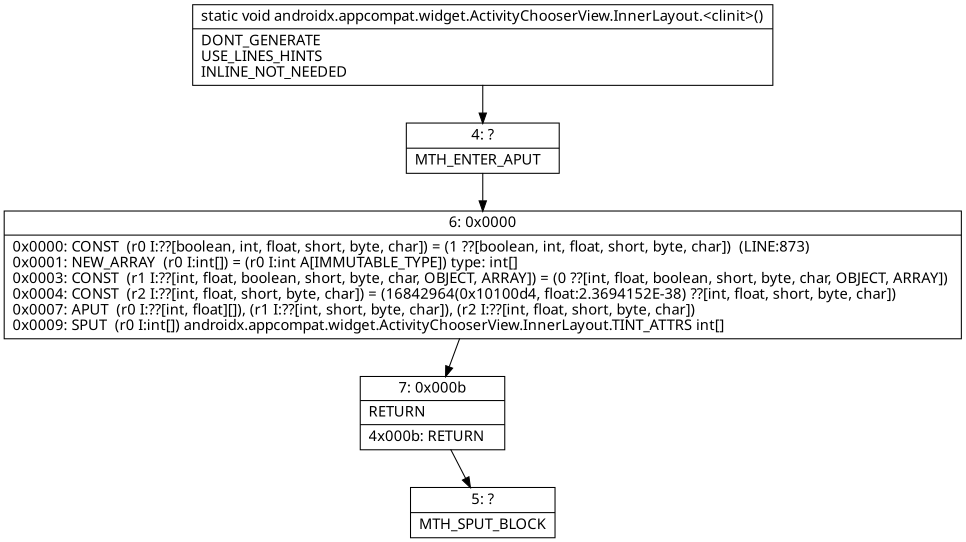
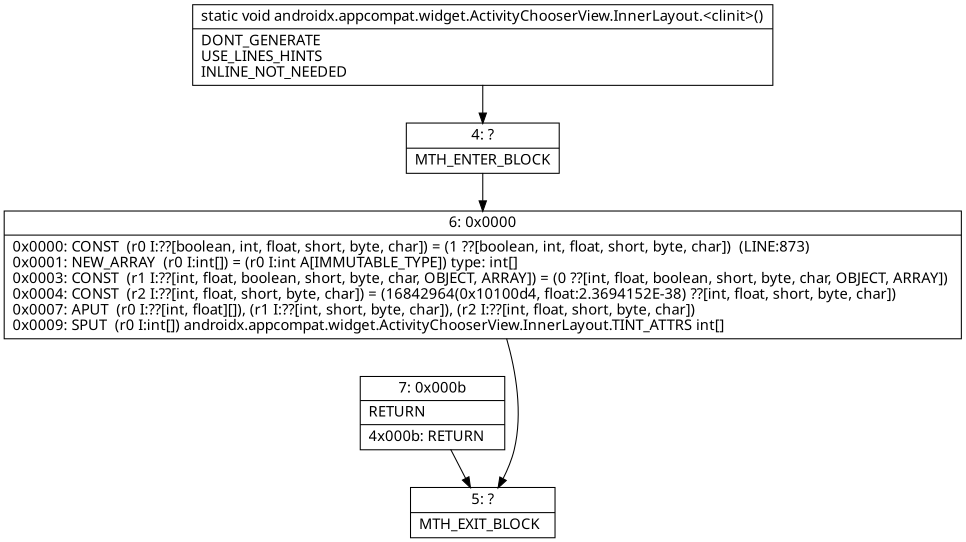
(478, 160) -> (483, 160)
(454, 353) -> (518, 409)
(483, 525) -> (480, 525)
